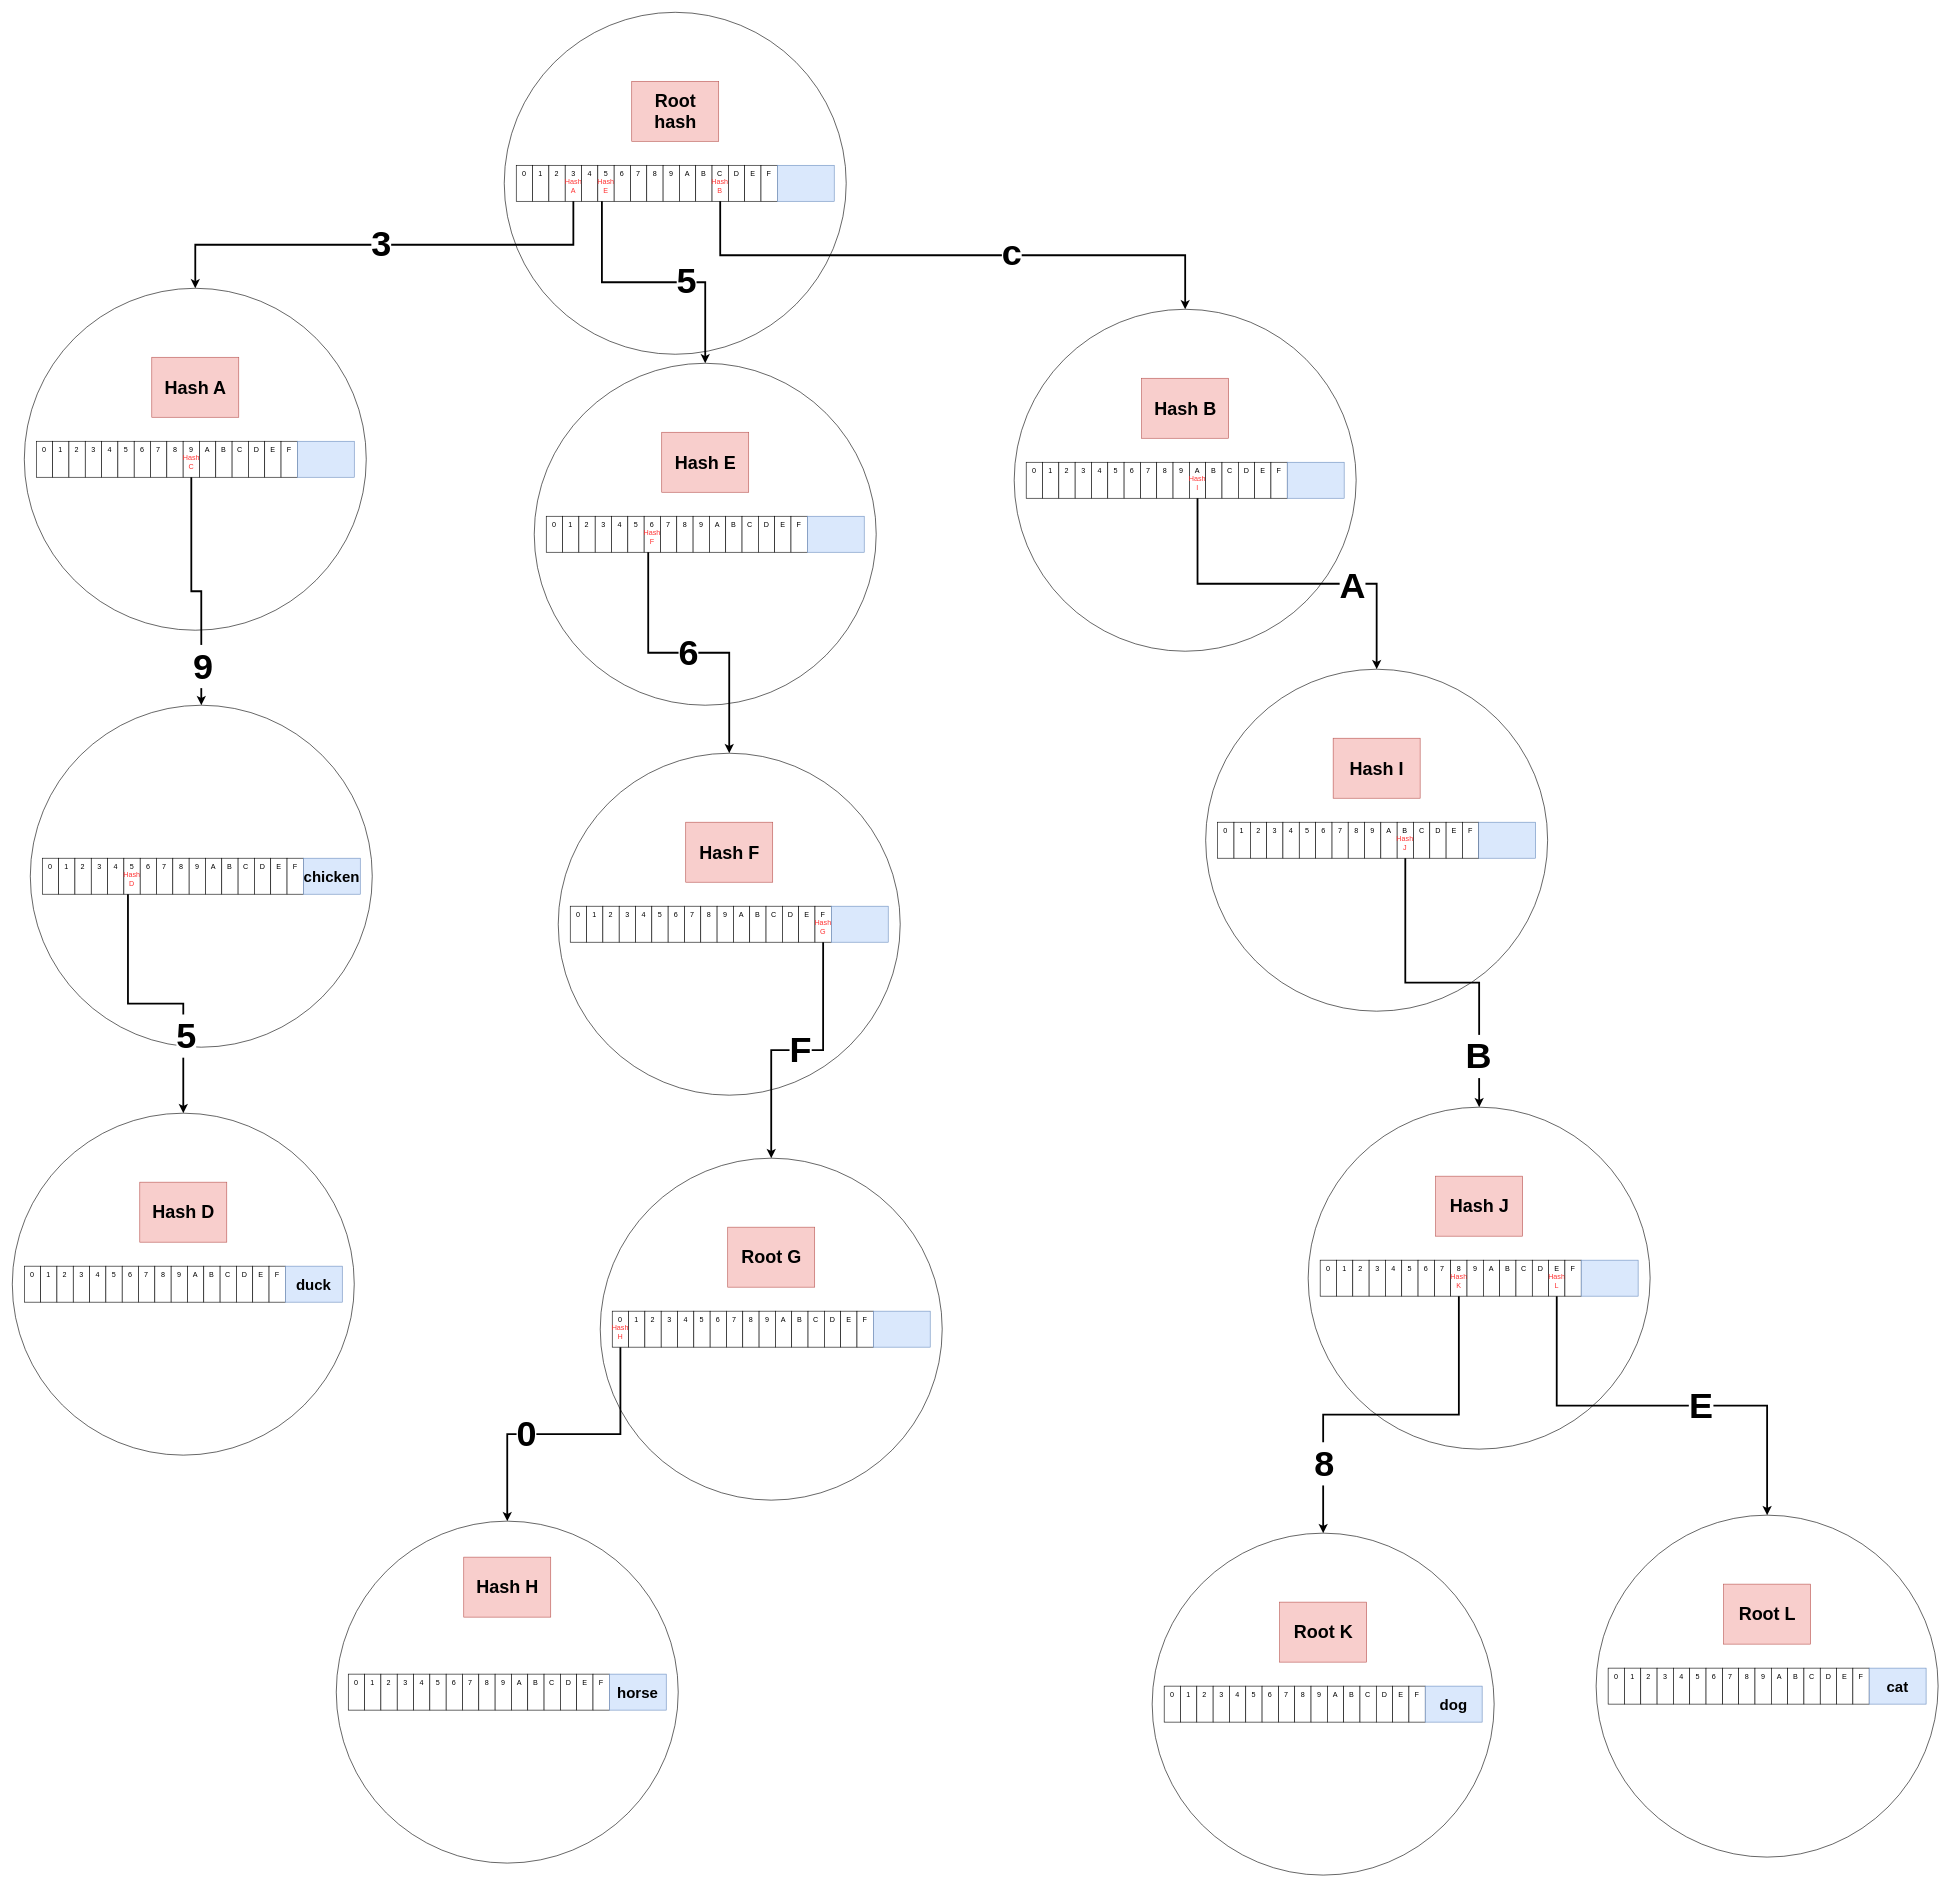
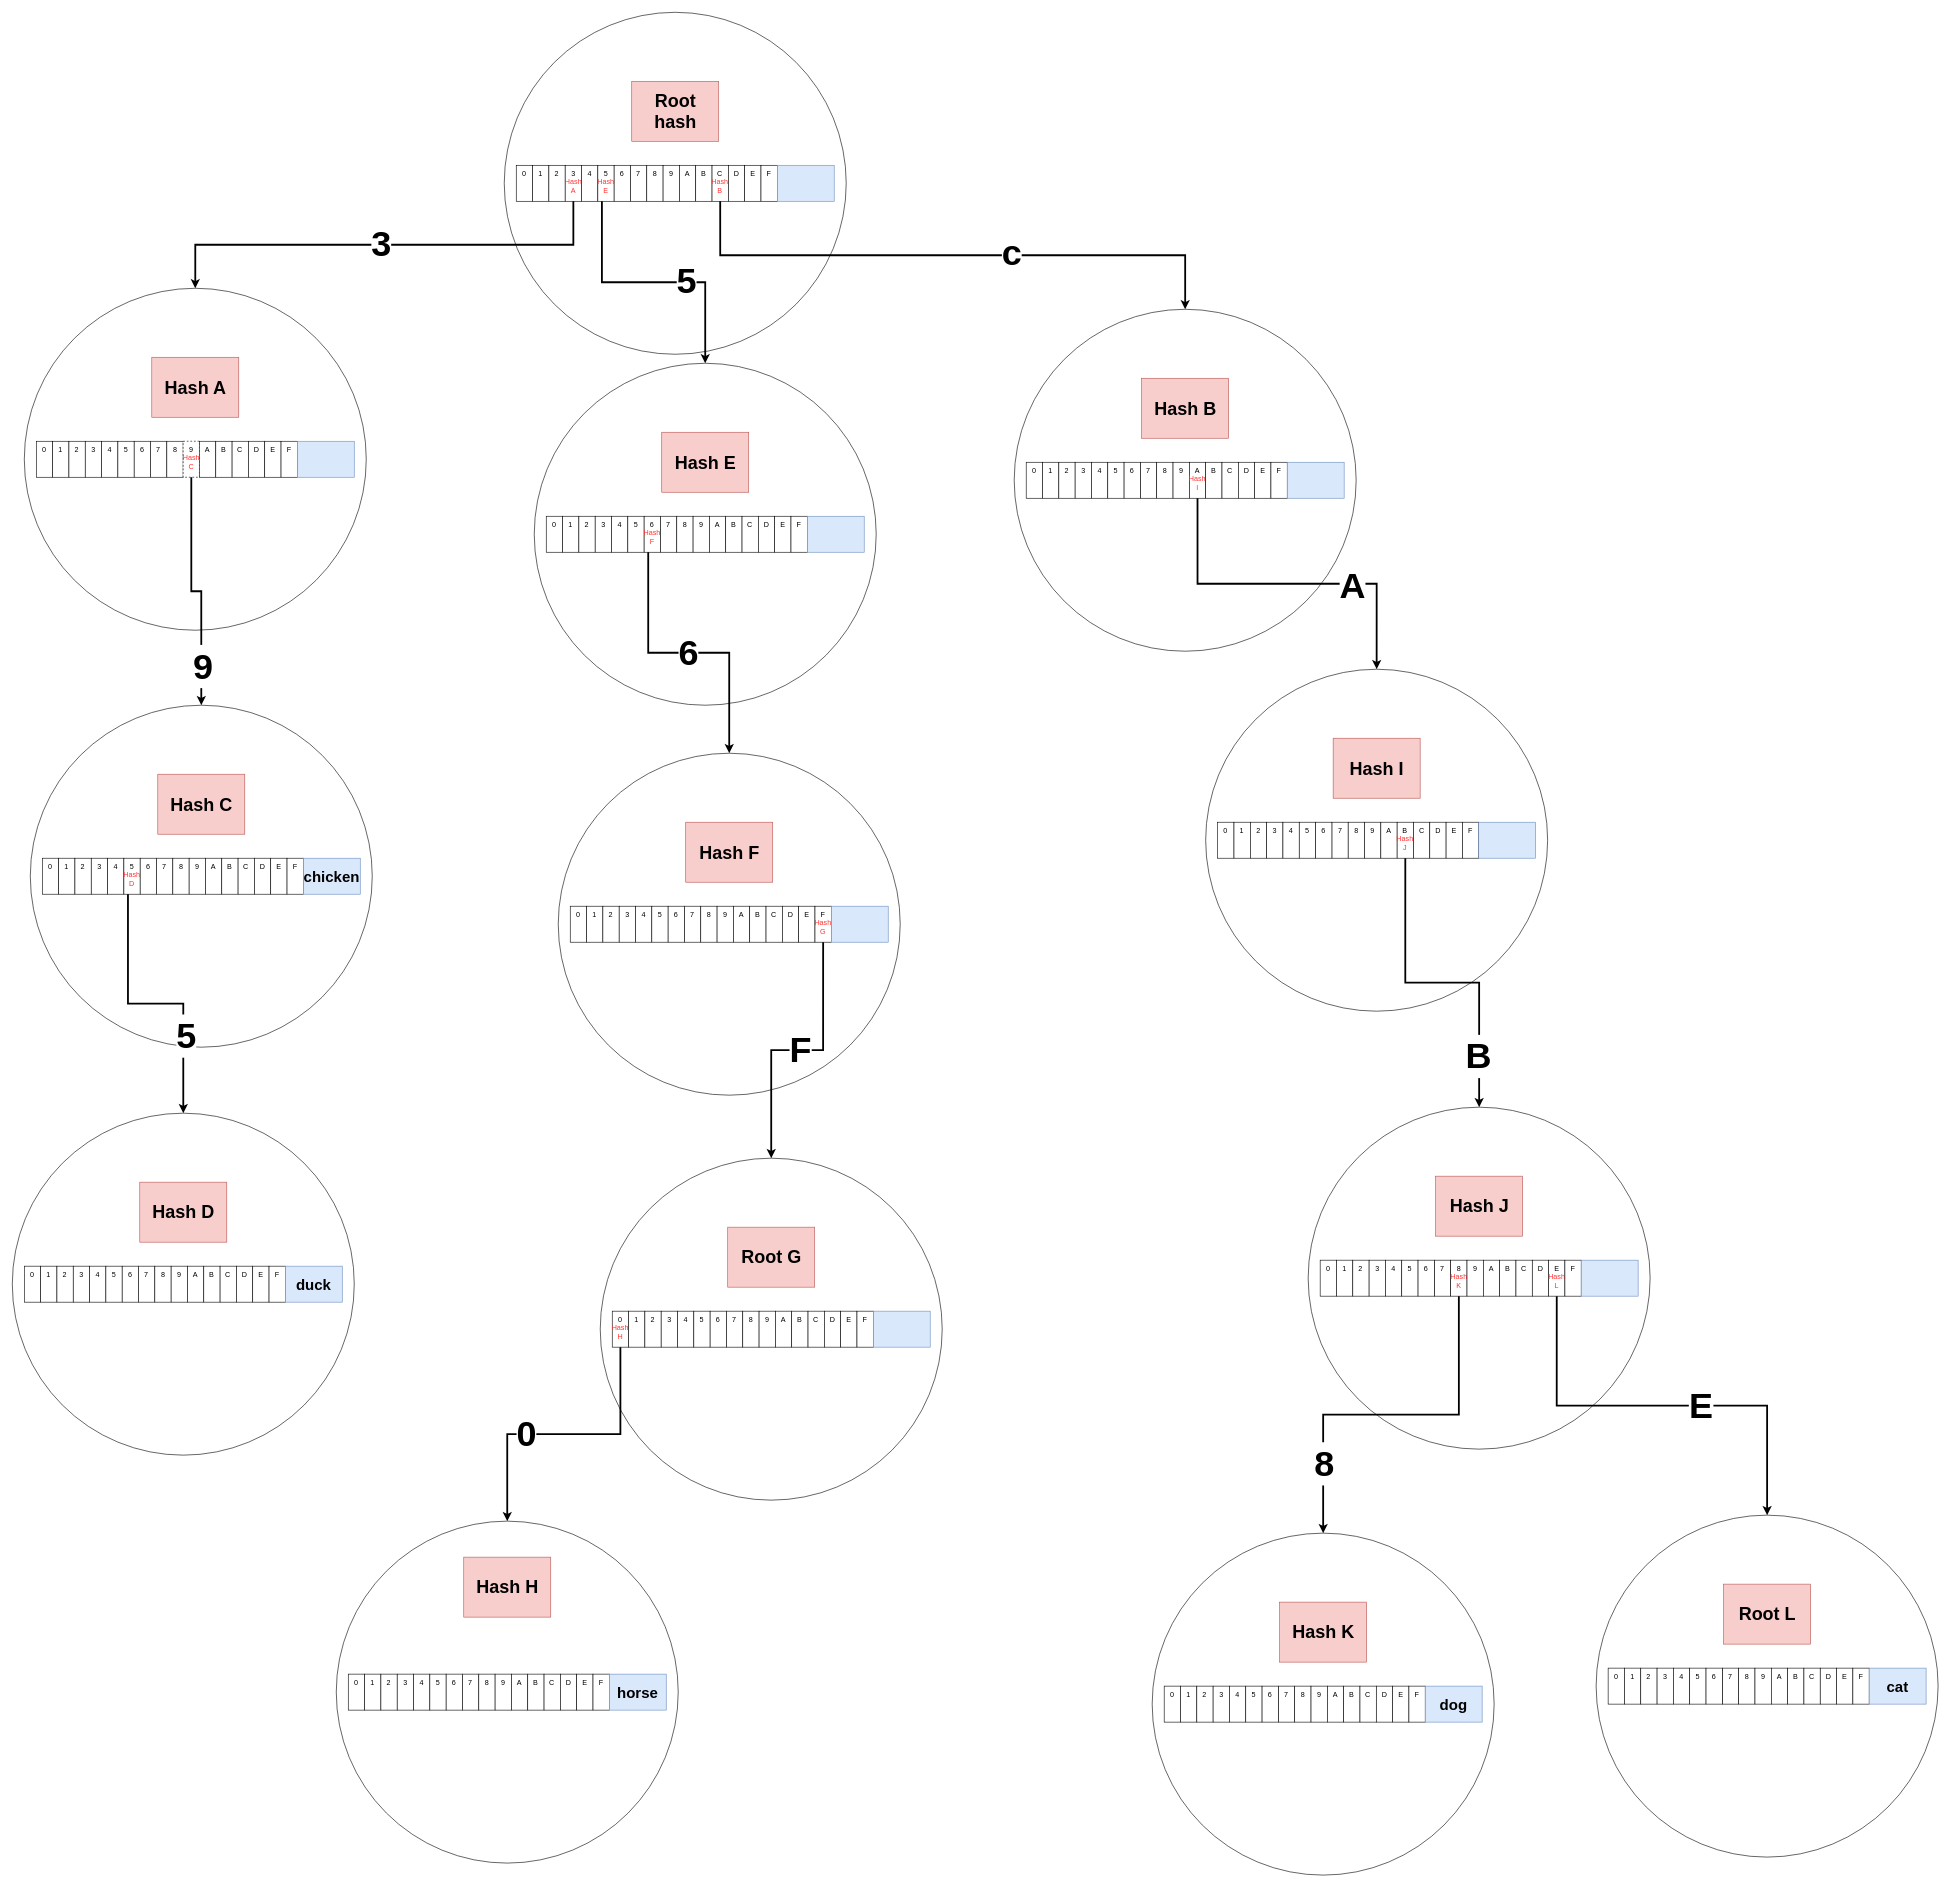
(191, 459) -> (191, 459)
none -> (201, 804)
(1324, 1632) -> (1324, 1632)
